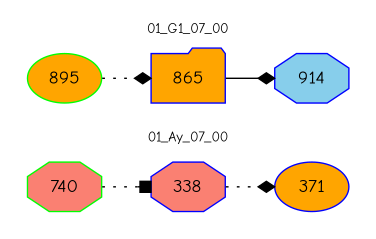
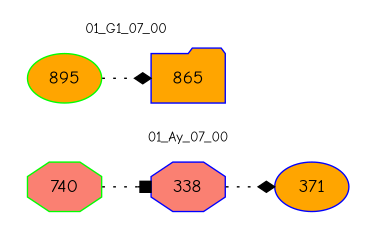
(312, 78) -> none
